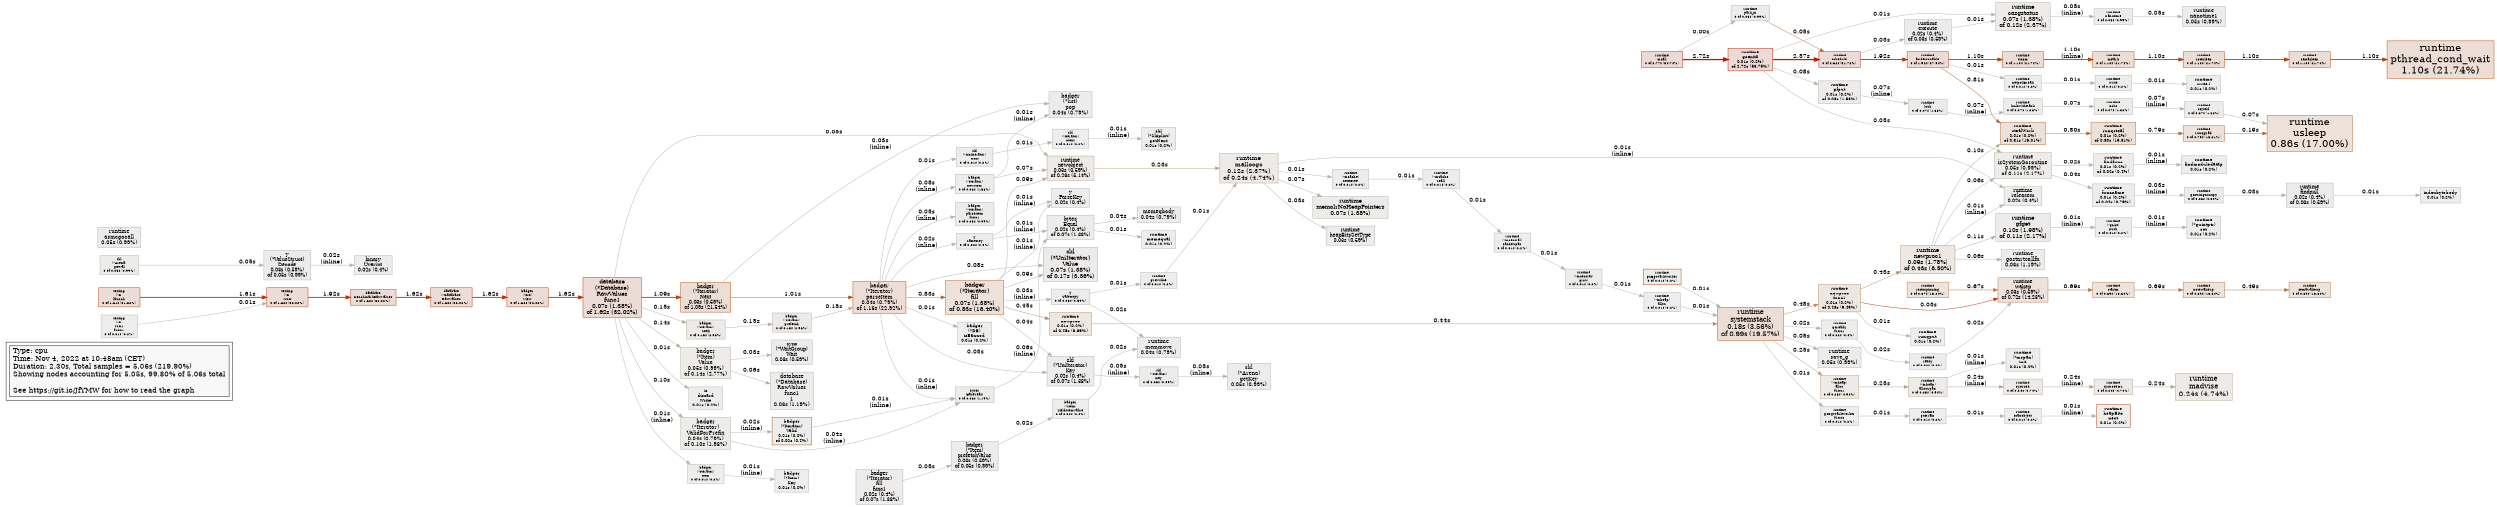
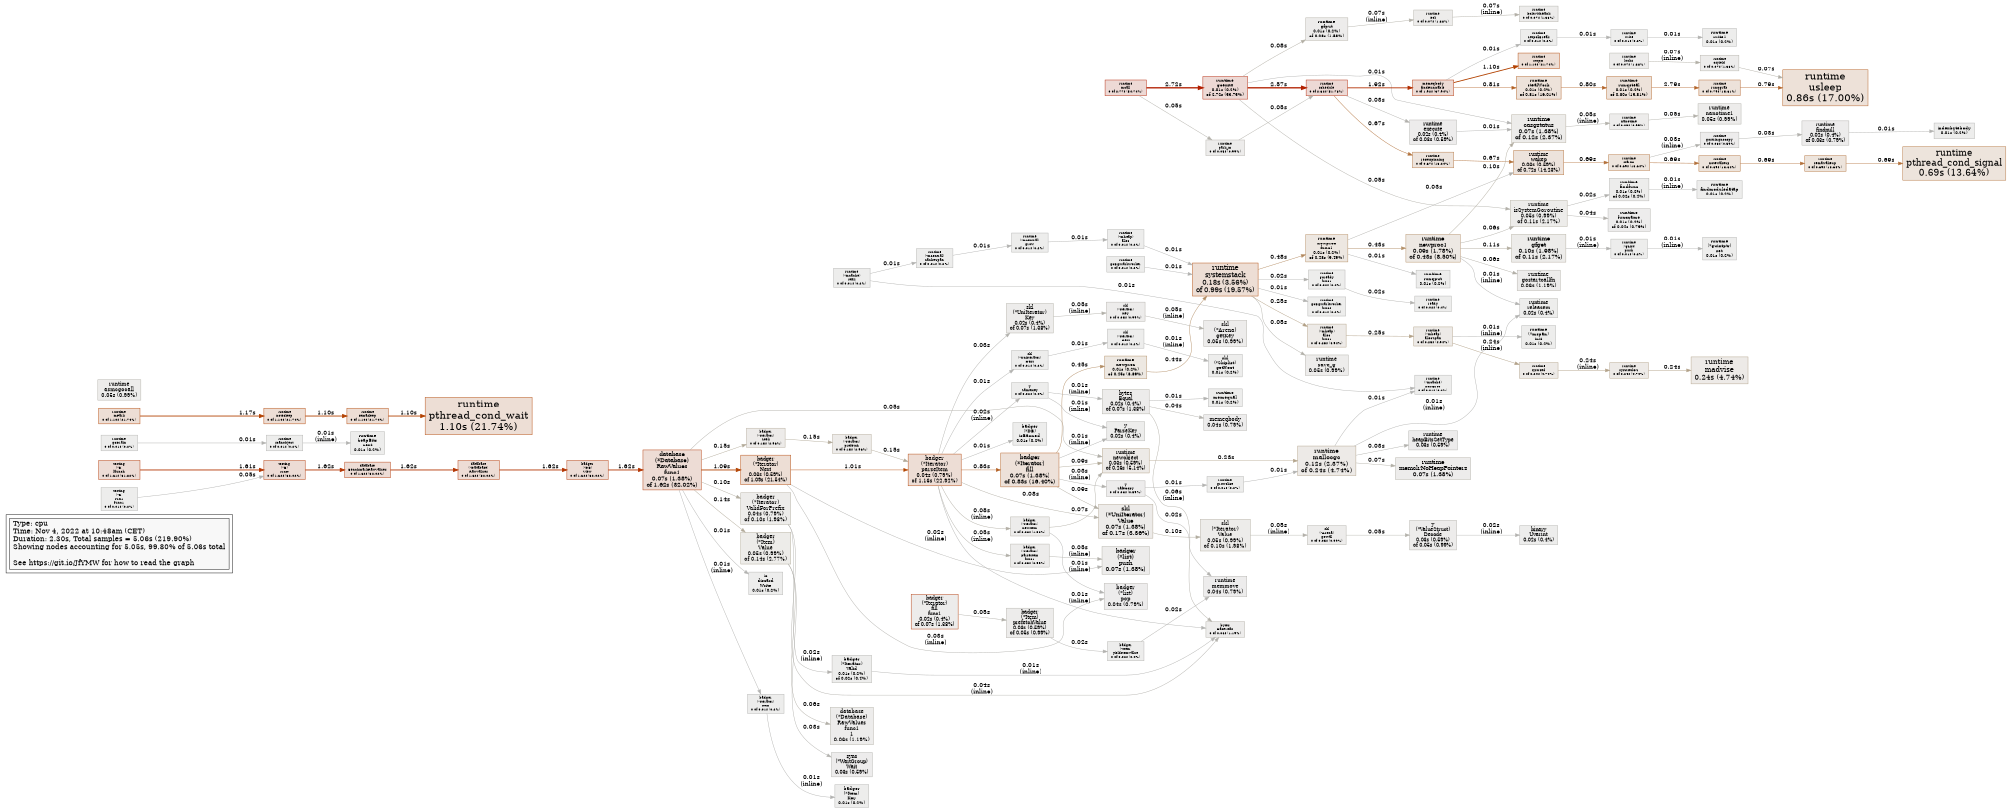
(1700, 32) -> (1173, 106)
(1793, 35) -> (1274, 119)
(2156, 56) -> (246, 413)
(1928, 60) -> (1433, 88)
(2066, 60) -> none
(2066, 107) -> none
none -> (1368, 129)
(2156, 130) -> (1671, 85)
(2250, 130) -> (1765, 85)
none -> (1954, 163)
(1394, 179) -> (1161, 298)
(1954, 189) -> (1486, 194)
(2157, 195) -> (1673, 151)
(2310, 195) -> (1825, 133)
(1662, 277) -> (1126, 264)
(2250, 287) -> (1765, 160)
(331, 294) -> (325, 467)
(246, 302) -> (246, 475)
(1927, 310) -> (1429, 207)
(1040, 326) -> (1183, 510)
(1979, 333) -> none
(1024, 334) -> none
(1882, 416) -> none
(2113, 416) -> (368, 443)
(792, 431) -> (852, 669)
(879, 487) -> (935, 612)
none -> (1225, 535)
none -> (1126, 560)
